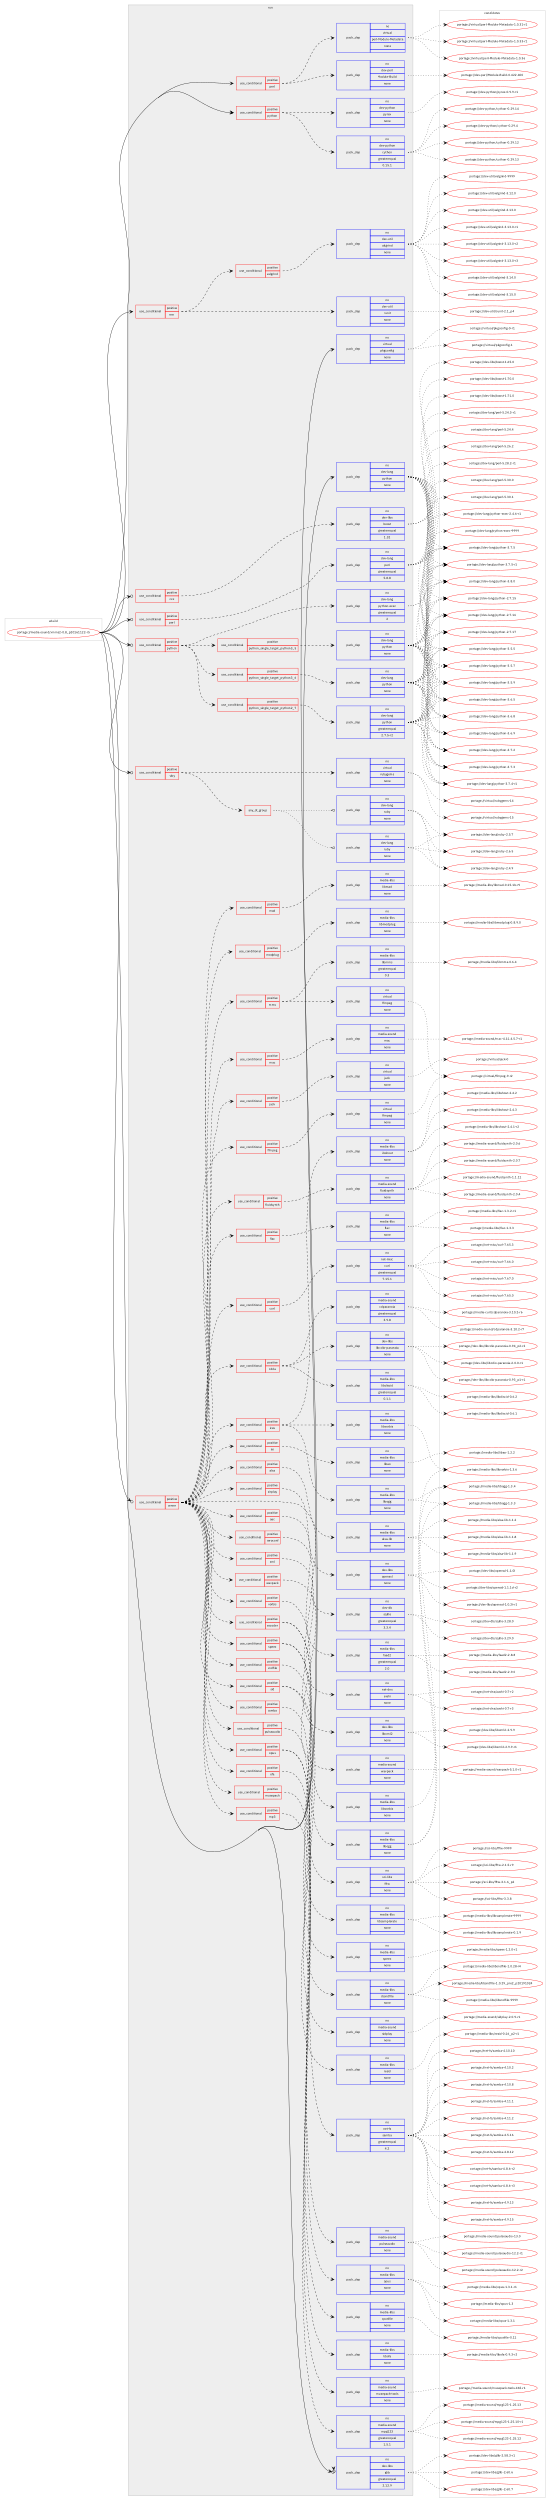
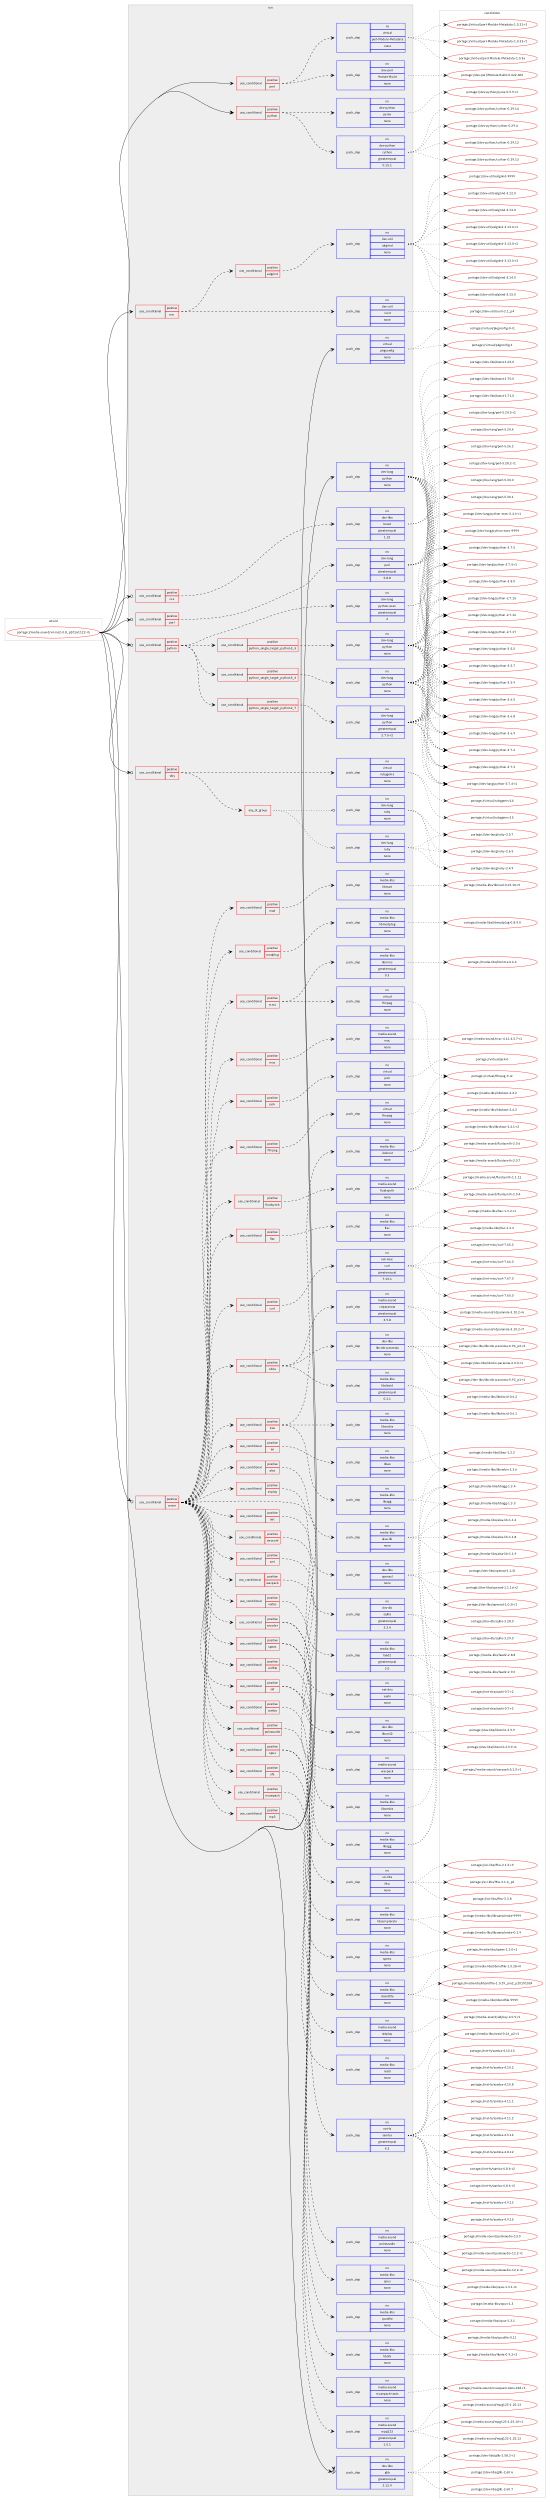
(492, 1312) -> (492, 1312)
(492, 1848) -> none
